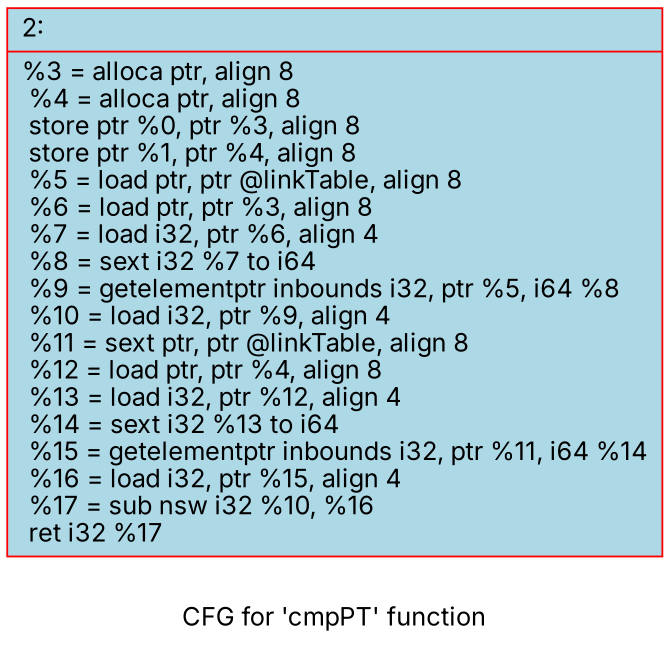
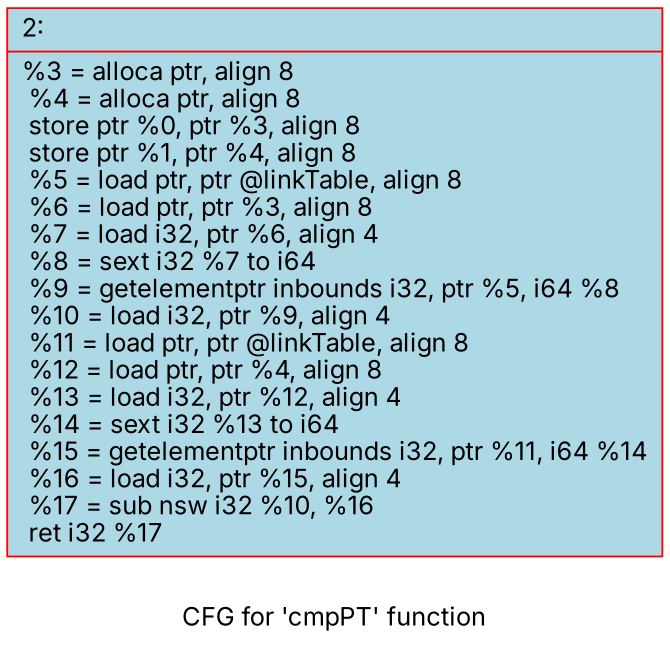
(246, 344) -> (246, 344)
